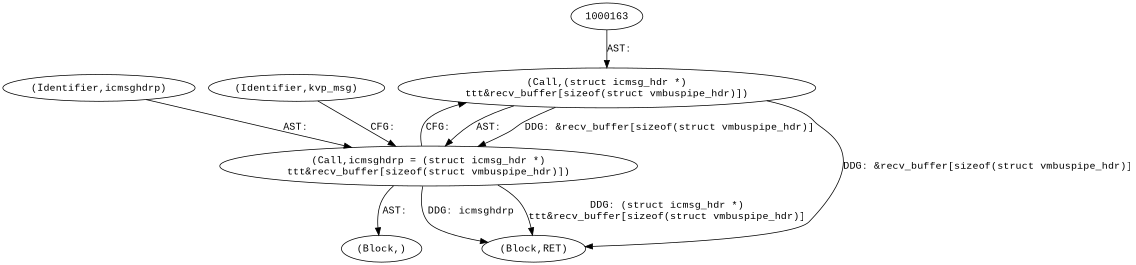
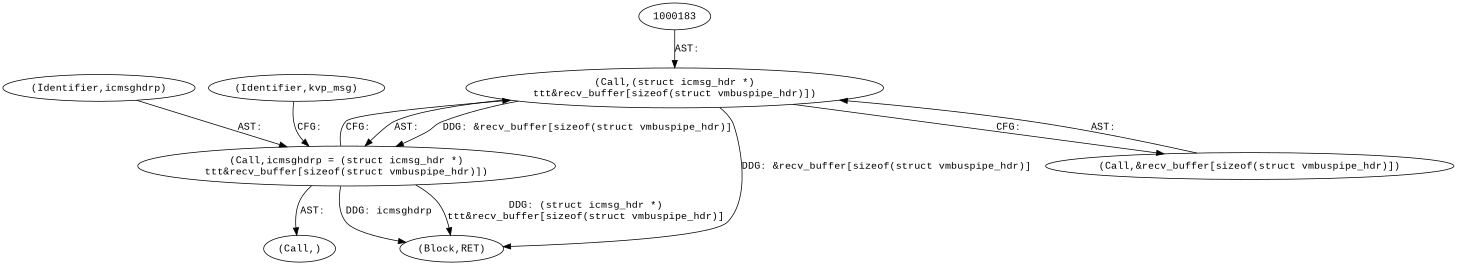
(607, 16) -> (675, 16)
none -> (1250, 166)
(382, 249) -> (300, 249)
